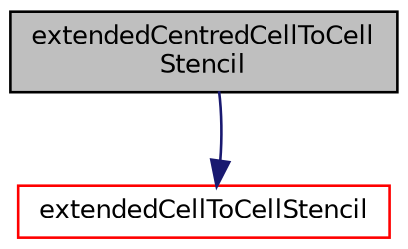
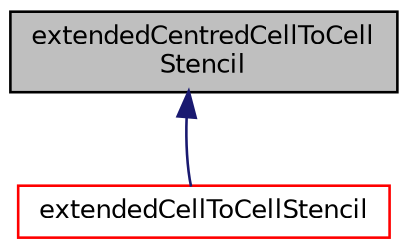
(221, 126) -> (187, 152)
